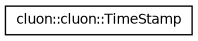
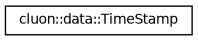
(99, 20) -> (99, 20)
